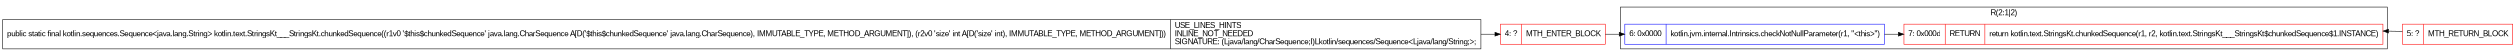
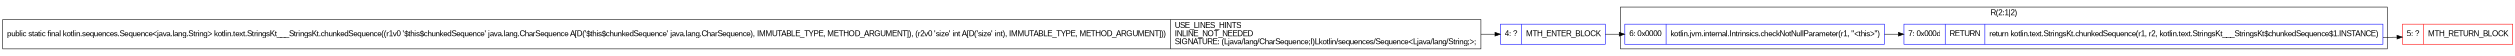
(2395, 31) -> (2391, 37)
(1553, 34) -> (1553, 34)
(2143, 34) -> (2143, 34)
